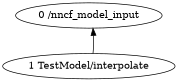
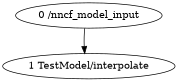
(94, 44) -> (84, 37)
